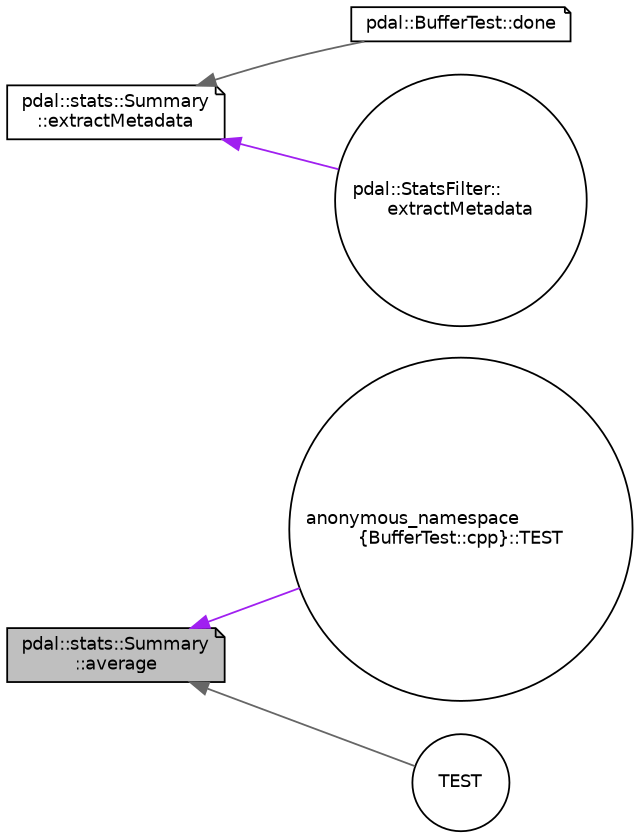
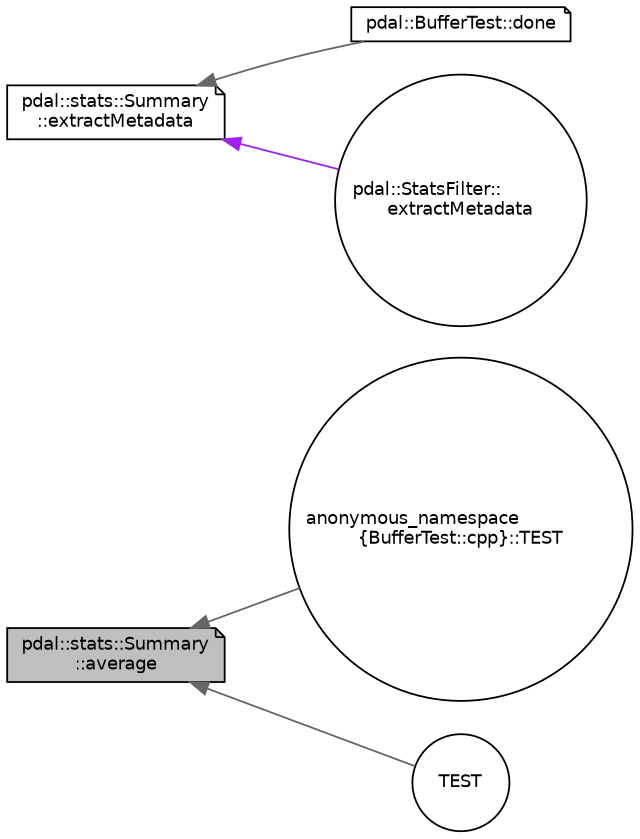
(254, 605) -> (254, 605)
